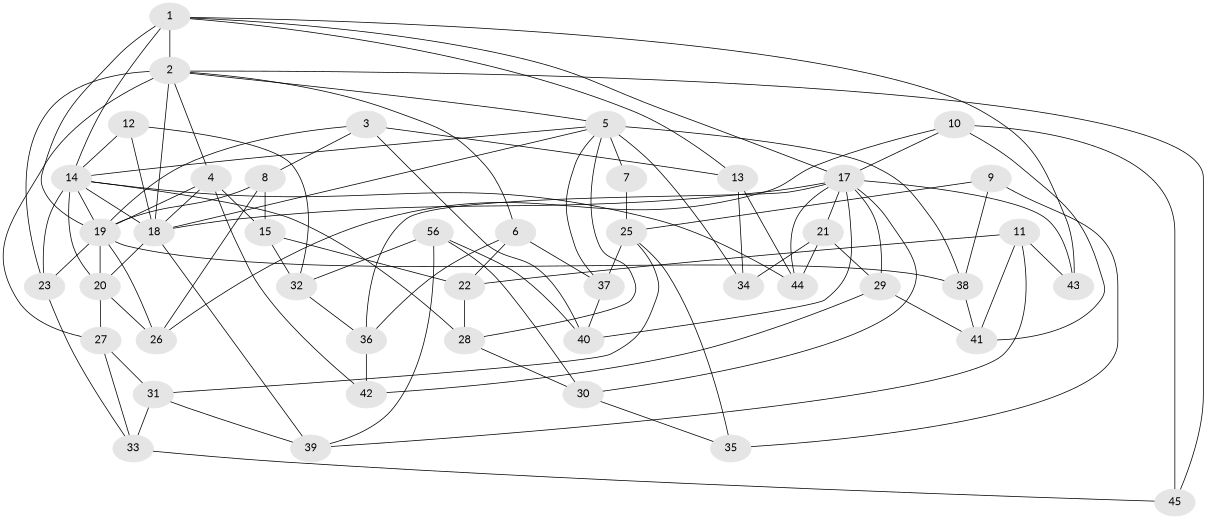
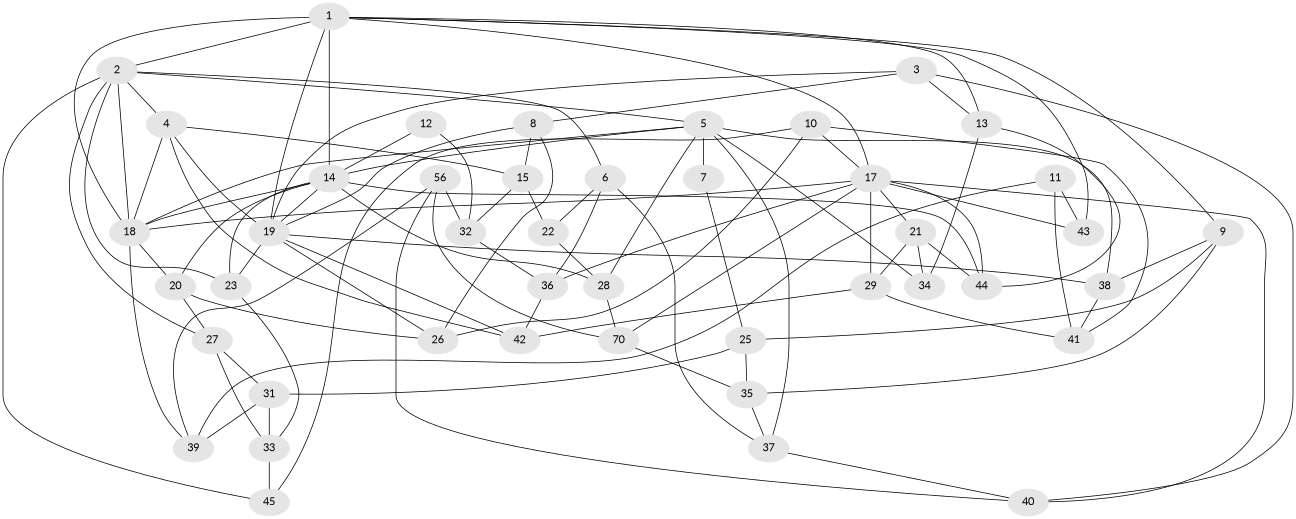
none -> (949, 47)
(141, 179) -> (110, 44)
(617, 255) -> (758, 422)
(768, 255) -> none
(100, 260) -> (389, 284)
(583, 394) -> (619, 340)
